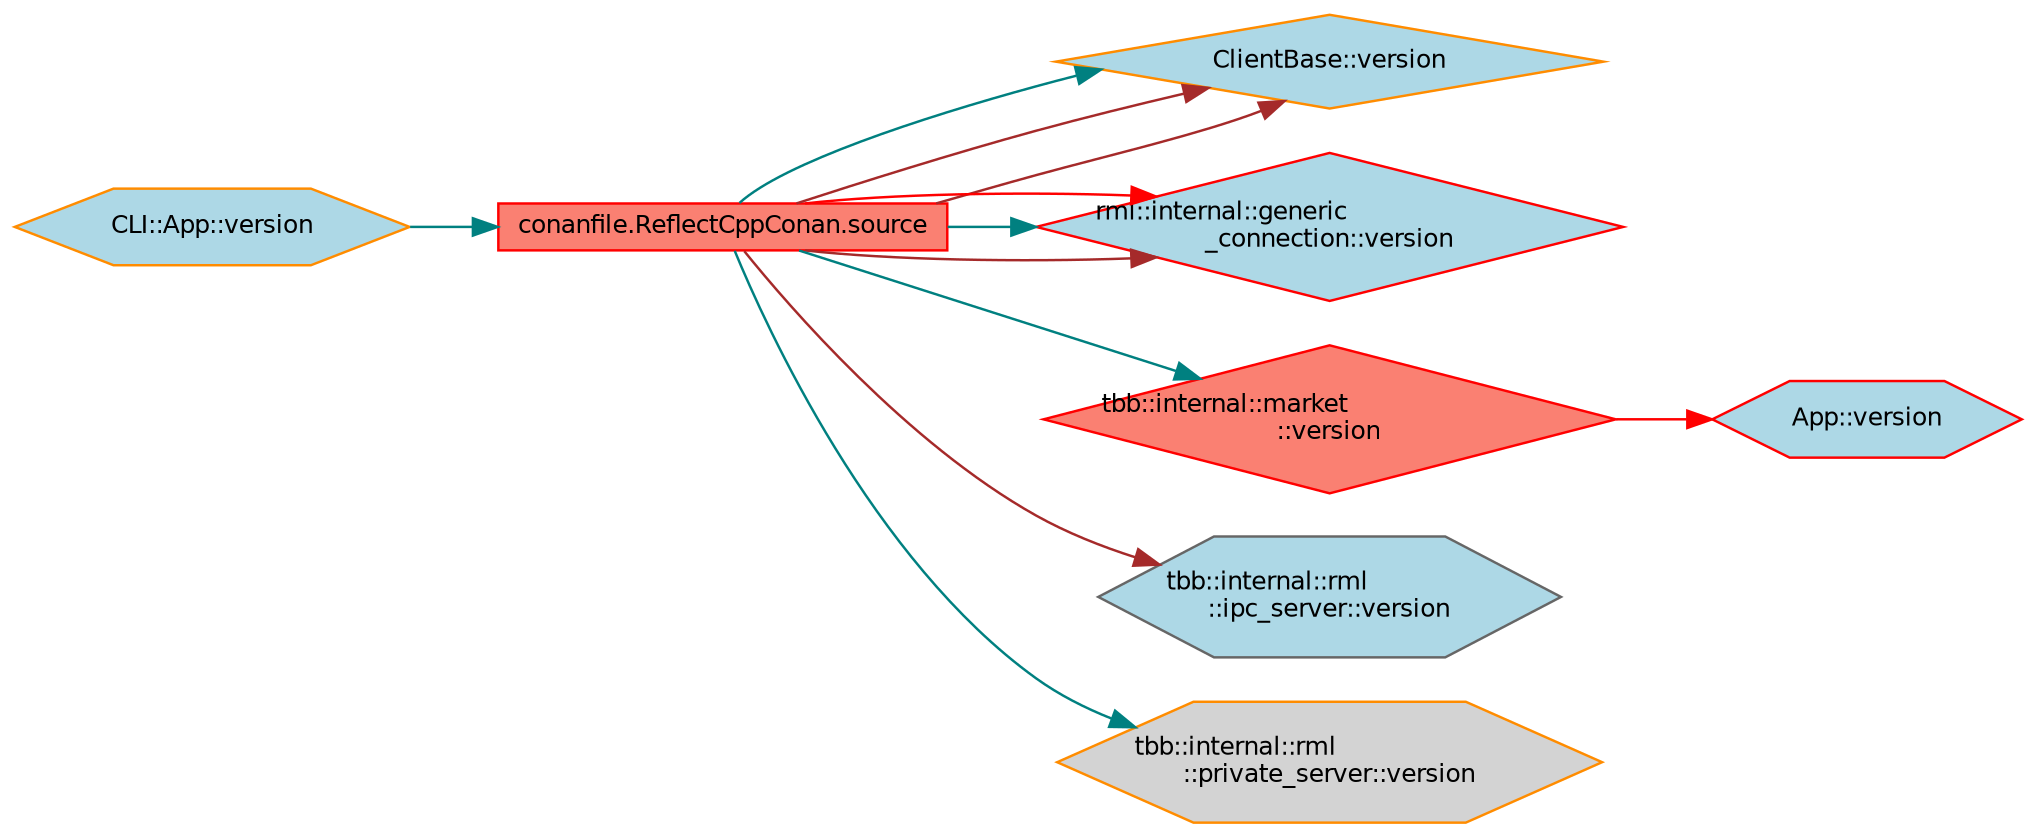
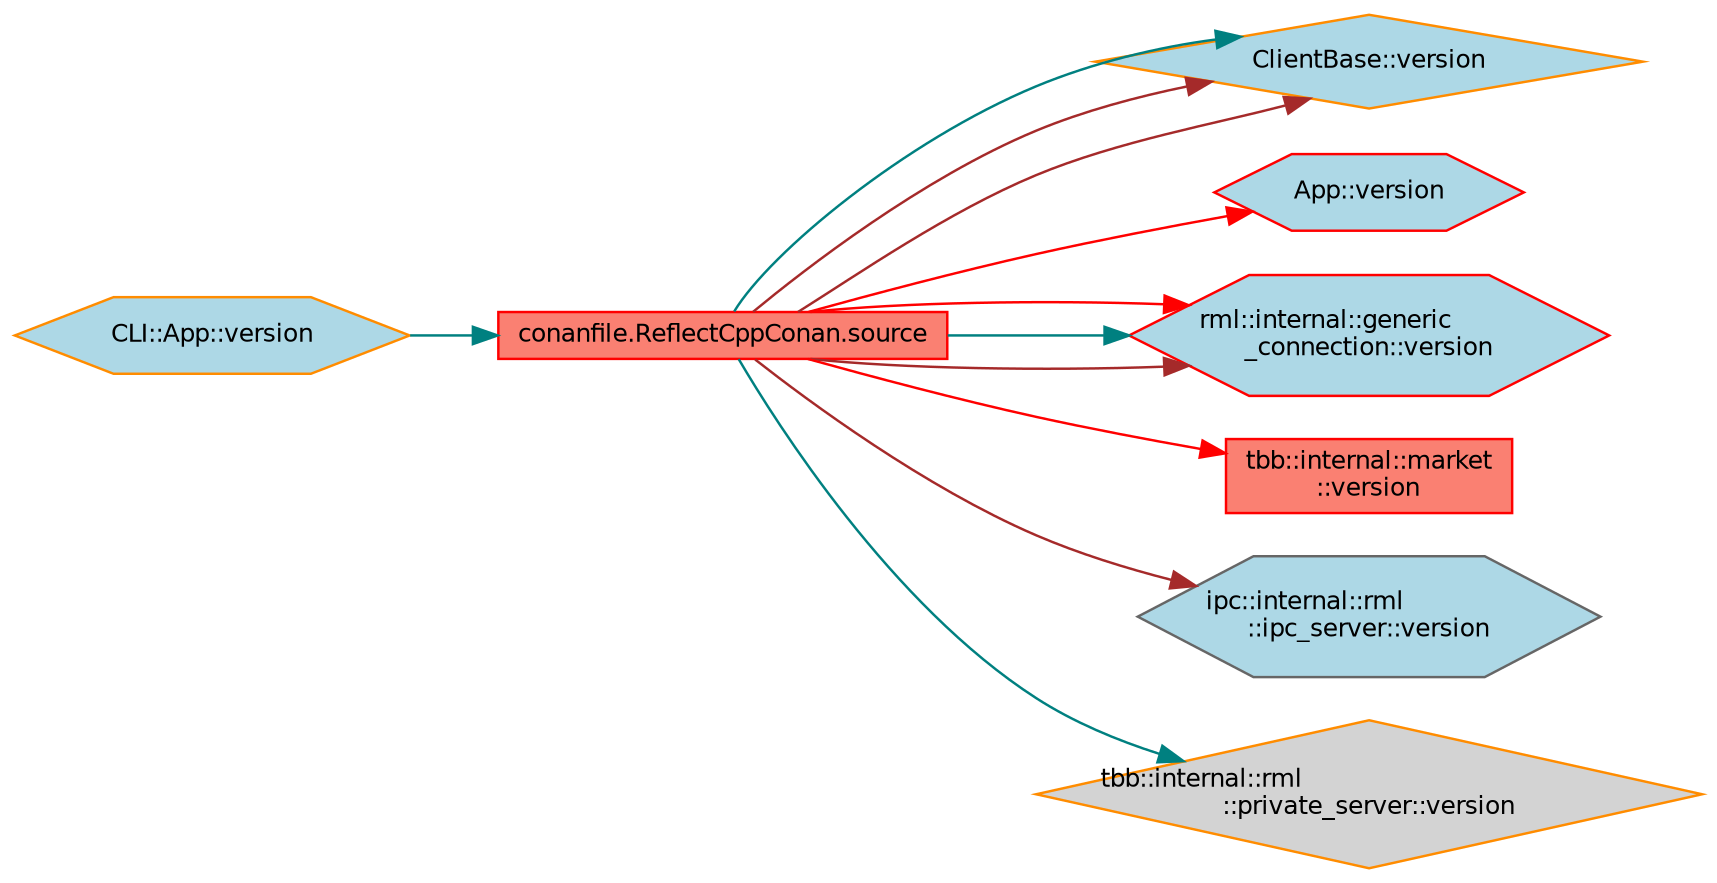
(1330, 227) -> (1369, 335)
(988, 311) -> (1003, 409)
(1330, 419) -> (1369, 476)
(1651, 419) -> (1017, 258)
(1330, 597) -> (1369, 617)
(1330, 762) -> (1369, 794)
